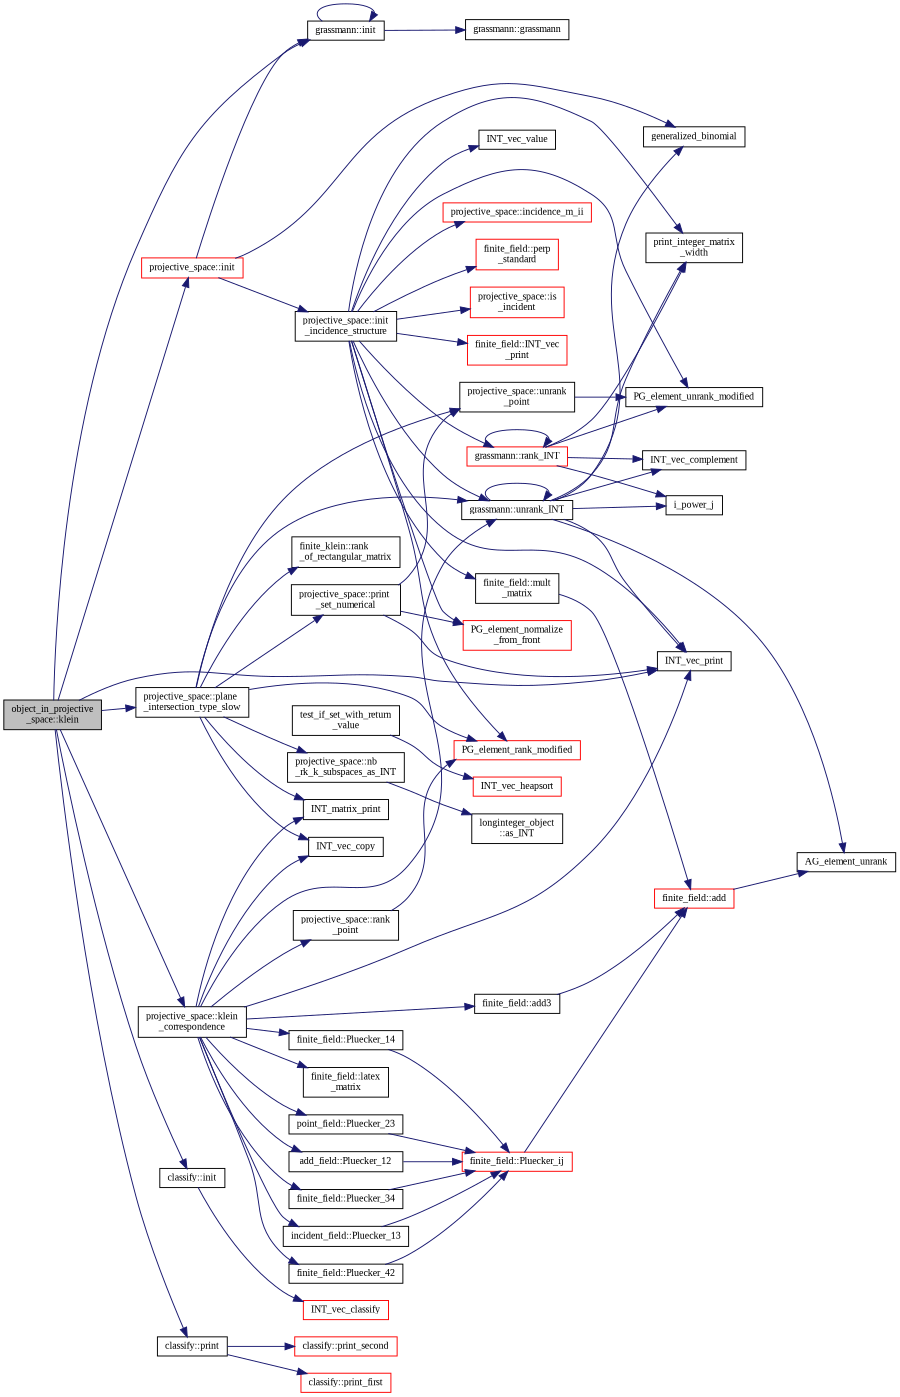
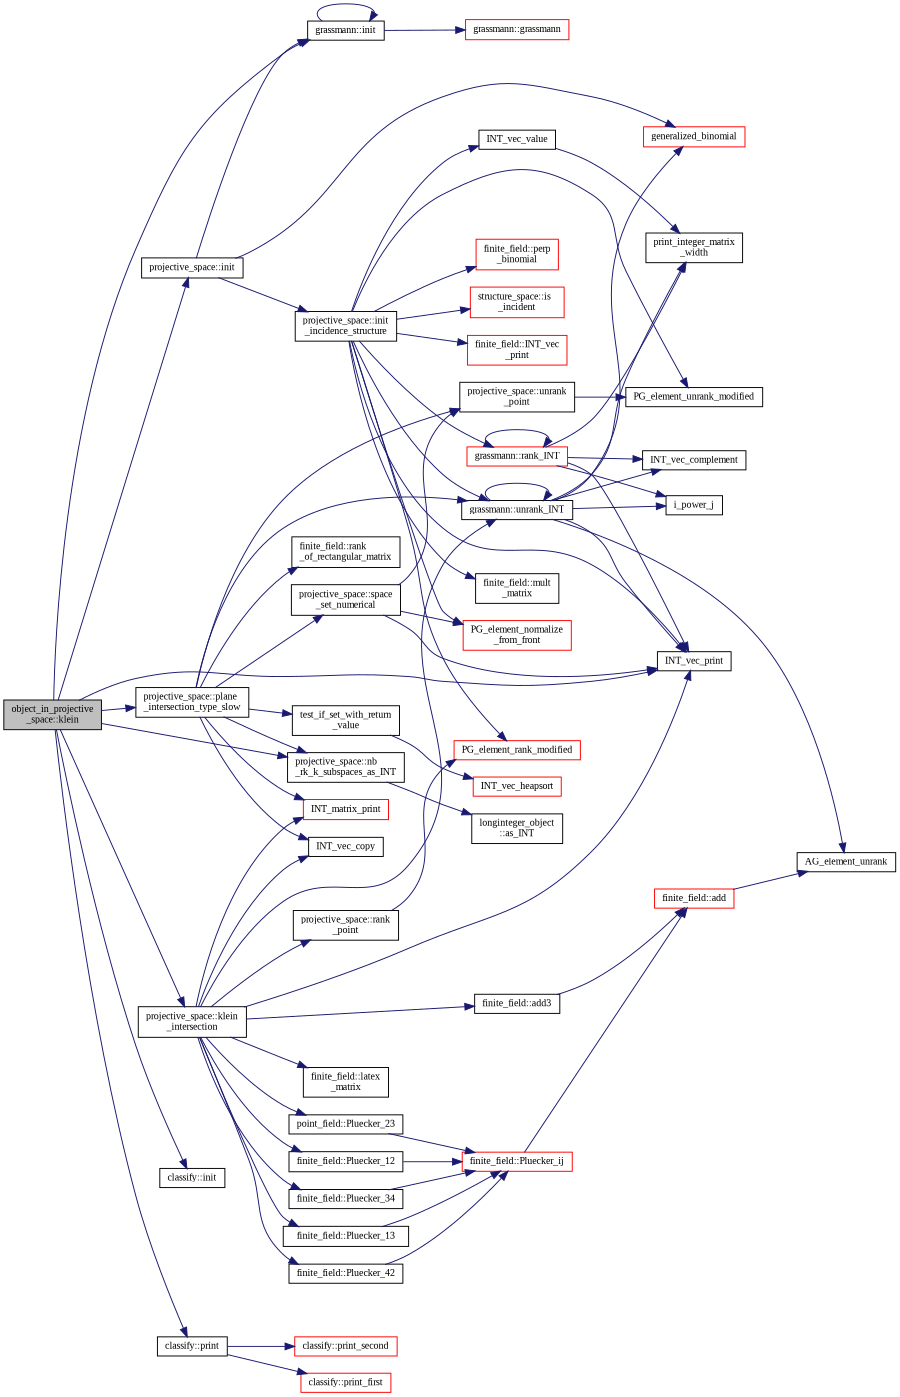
(517, 30) -> (517, 30)
(476, 105) -> (619, 180)
(694, 137) -> (694, 137)
(517, 212) -> none
(517, 255) -> (517, 255)
(192, 268) -> (192, 268)
(517, 302) -> (517, 302)
(601, 428) -> (632, 541)
(346, 552) -> (346, 552)
(346, 600) -> (346, 600)
(366, 686) -> (266, 711)
(639, 726) -> none
none -> (190, 739)
(346, 810) -> (346, 810)
(192, 1022) -> (192, 1022)
(346, 1040) -> none
(346, 1162) -> (346, 1162)
(346, 1236) -> (346, 1236)
(346, 1310) -> none
